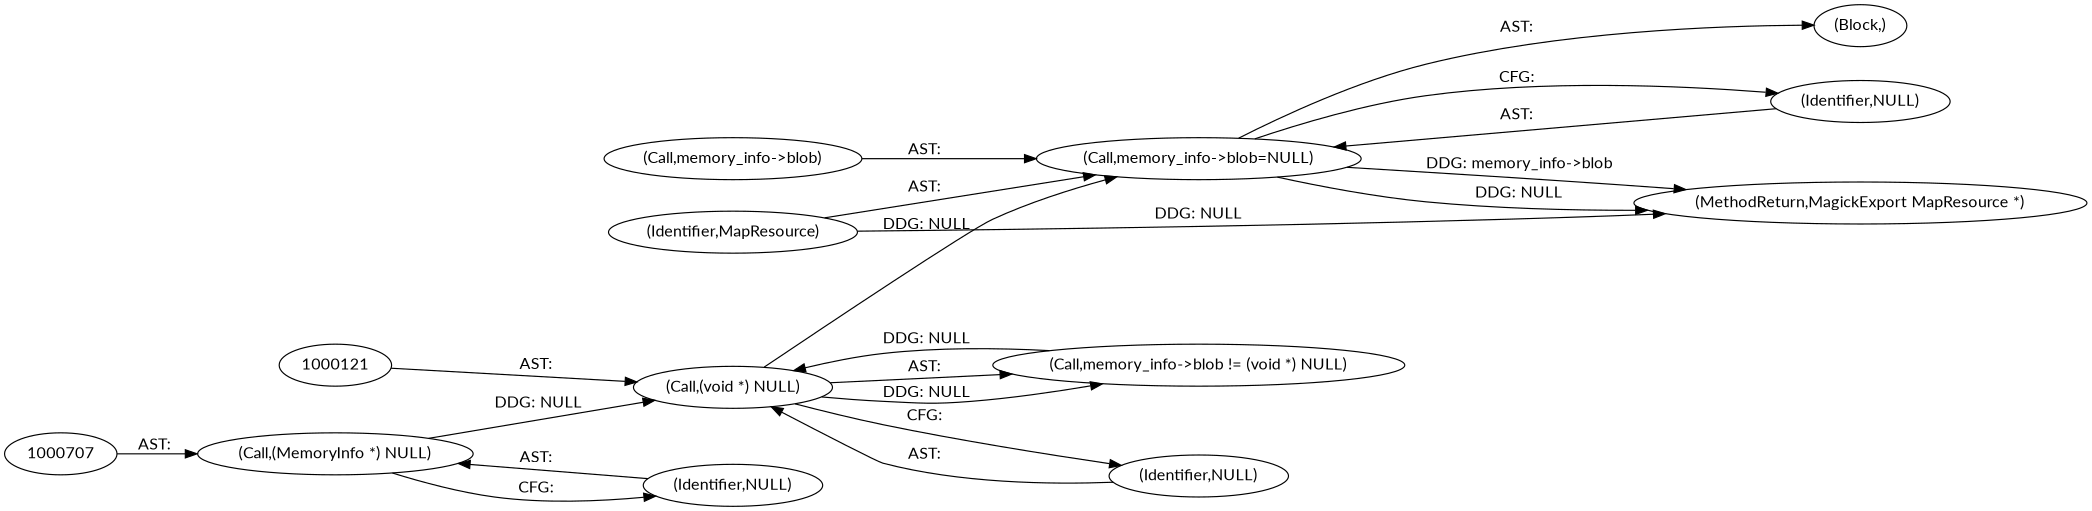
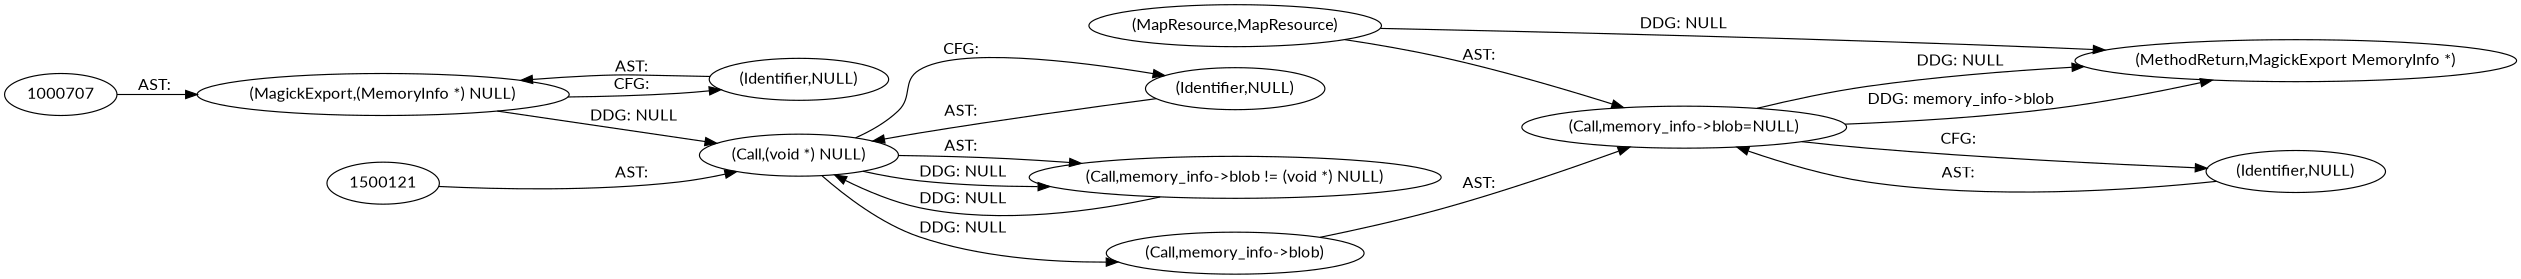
(1860, 26) -> none
(1860, 203) -> (2296, 61)
(733, 232) -> (1235, 26)
(928, 259) -> (955, 247)
(335, 365) -> (383, 183)
(335, 454) -> (383, 94)
